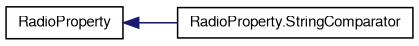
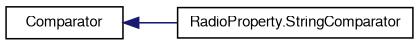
(65, 23) -> (65, 23)
